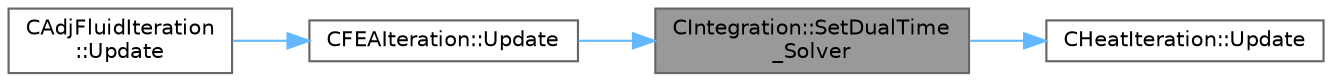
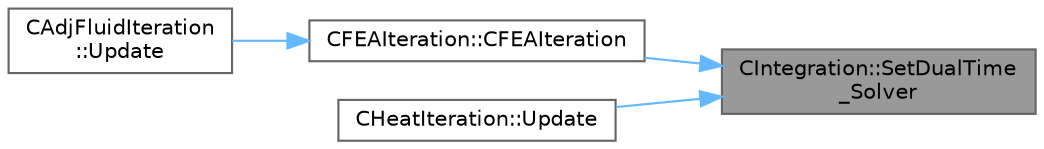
(444, 41) -> (477, 41)
(997, 41) -> (658, 103)
